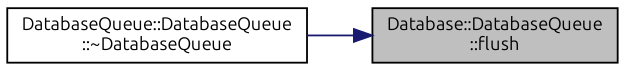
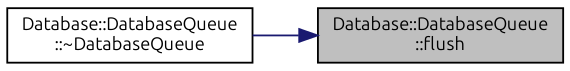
(157, 35) -> (130, 35)
